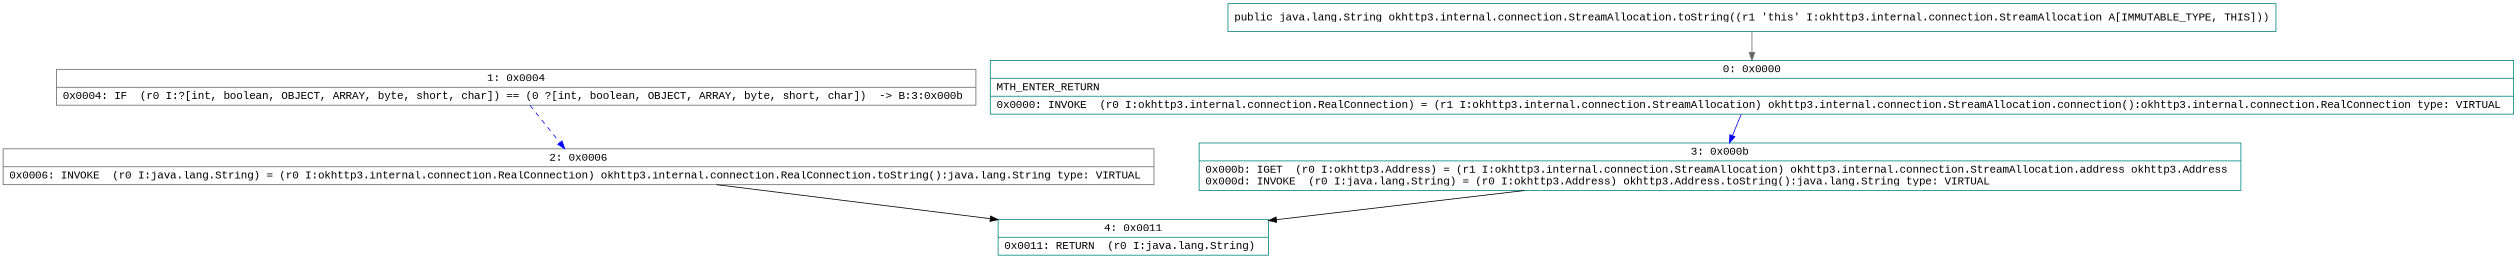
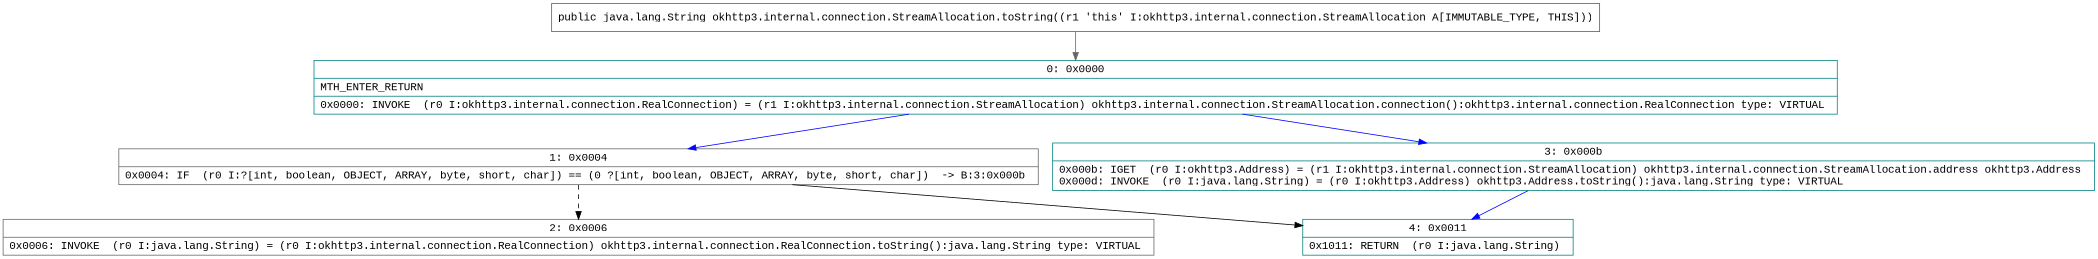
(545, 124) -> (579, 198)
none -> (803, 131)
(853, 202) -> (1044, 205)
(1400, 205) -> (1503, 203)
(1133, 246) -> (1438, 246)
